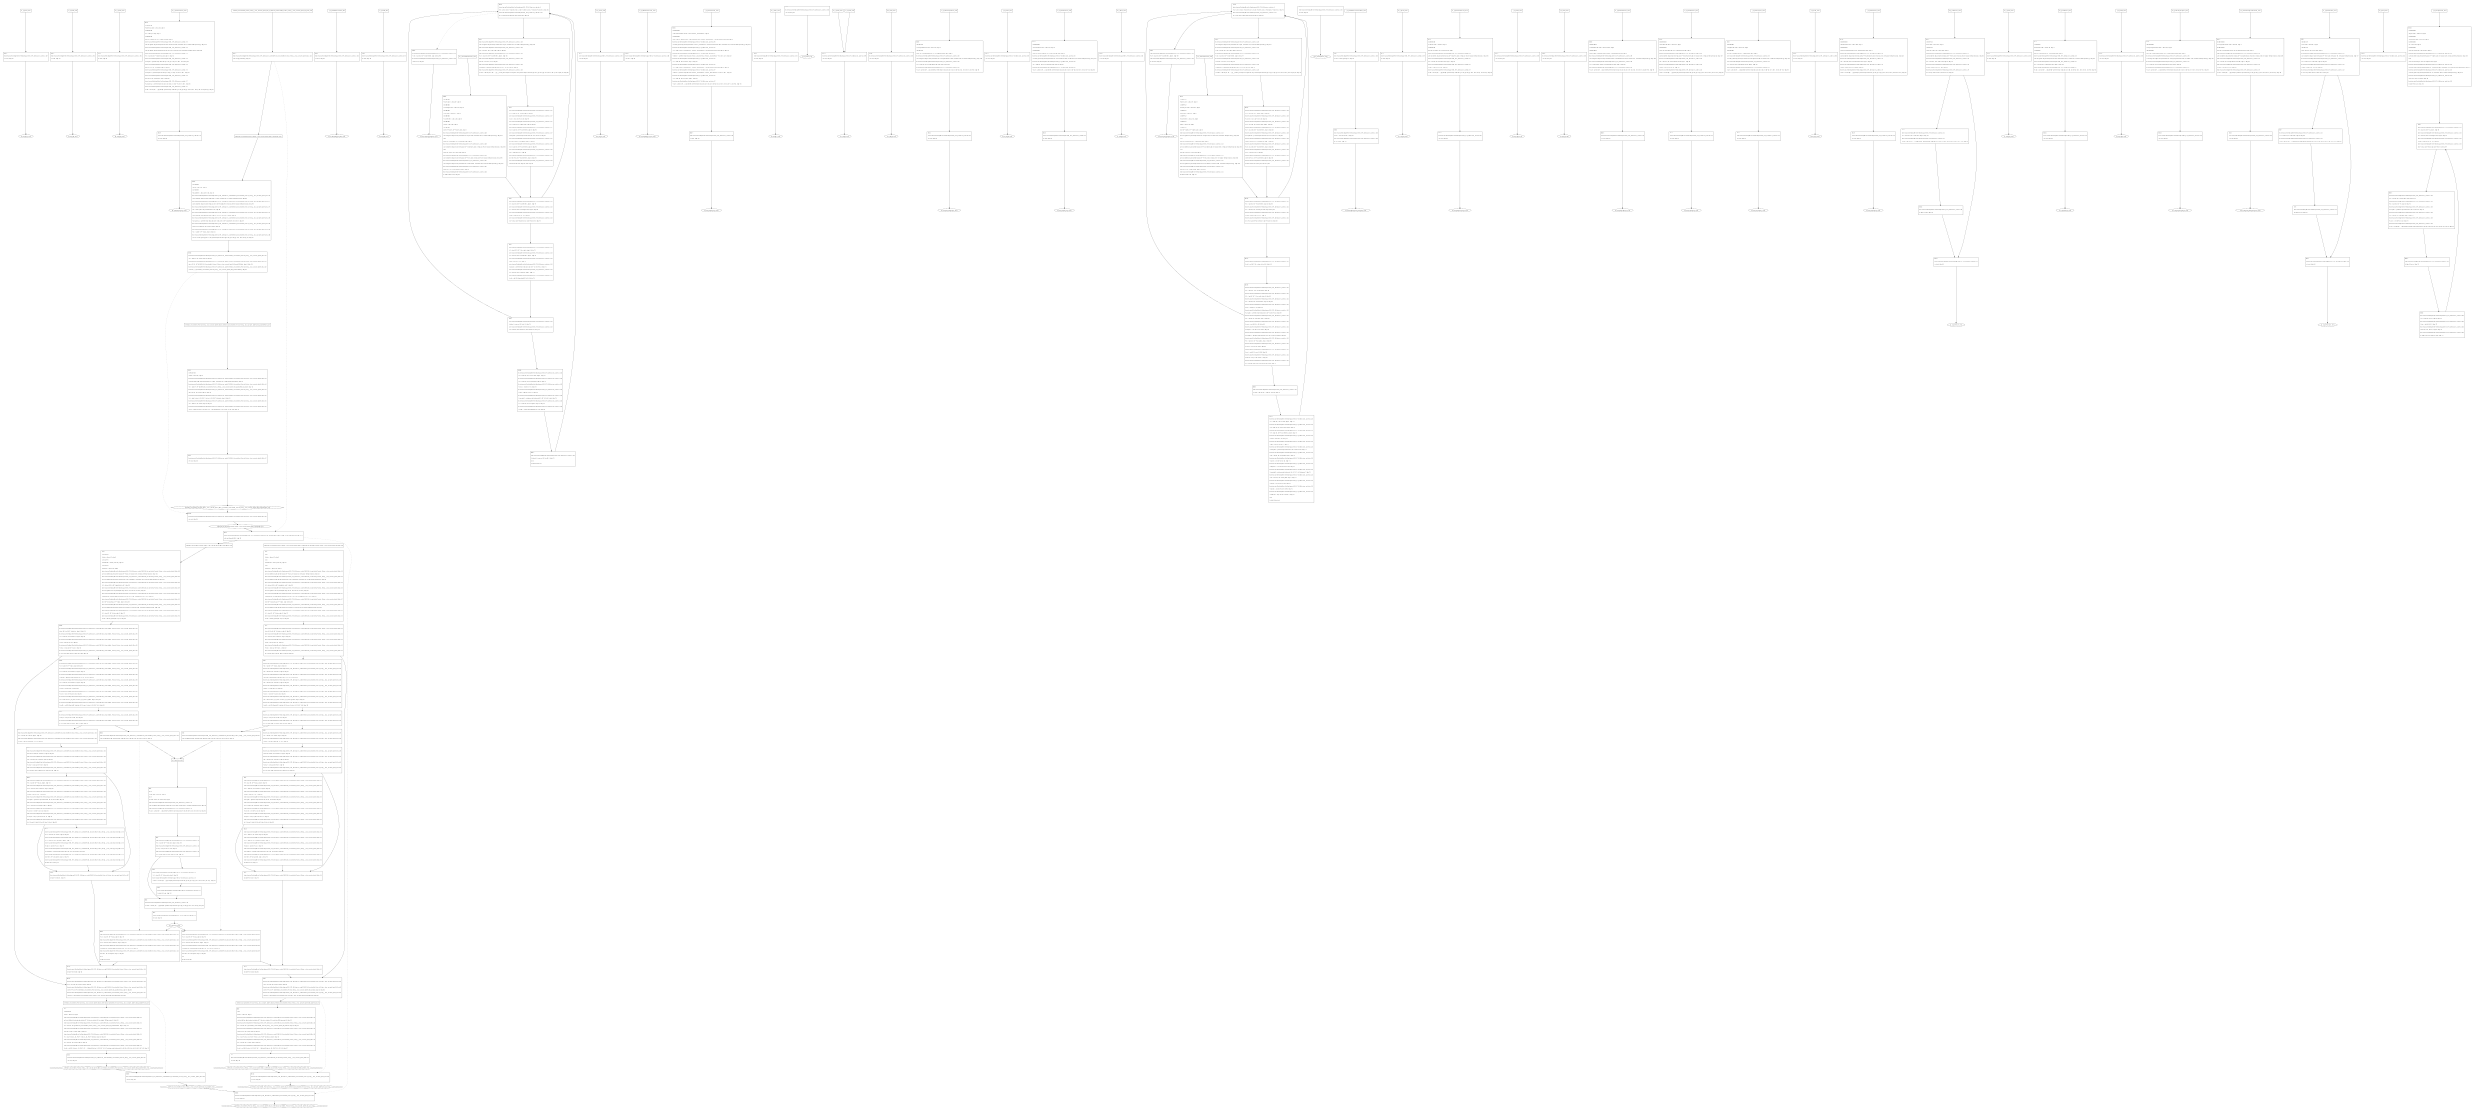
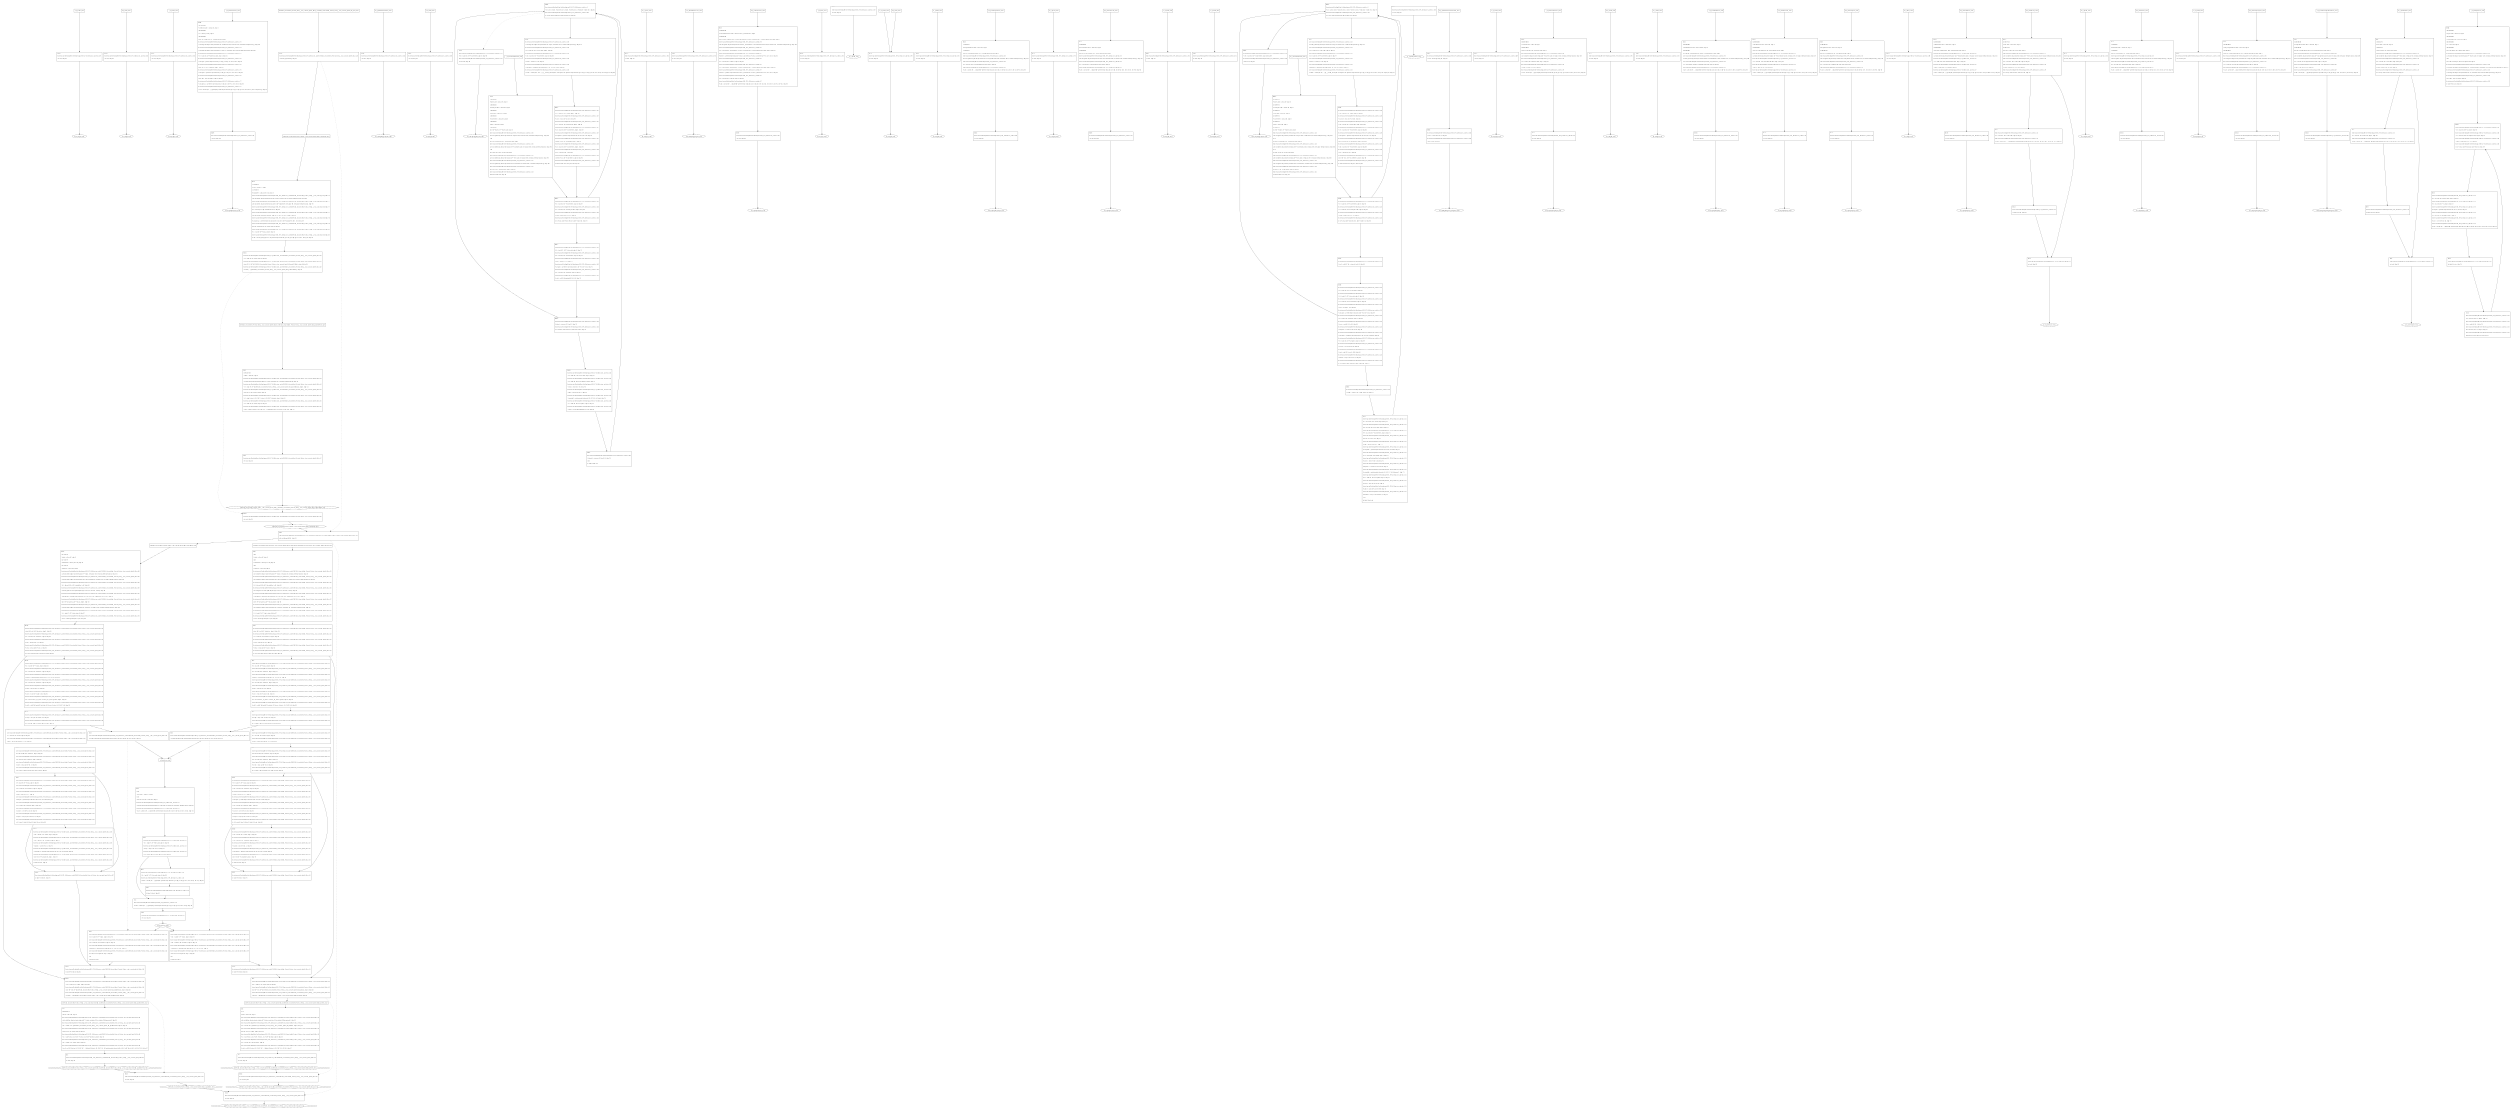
none -> (1215, 136)
